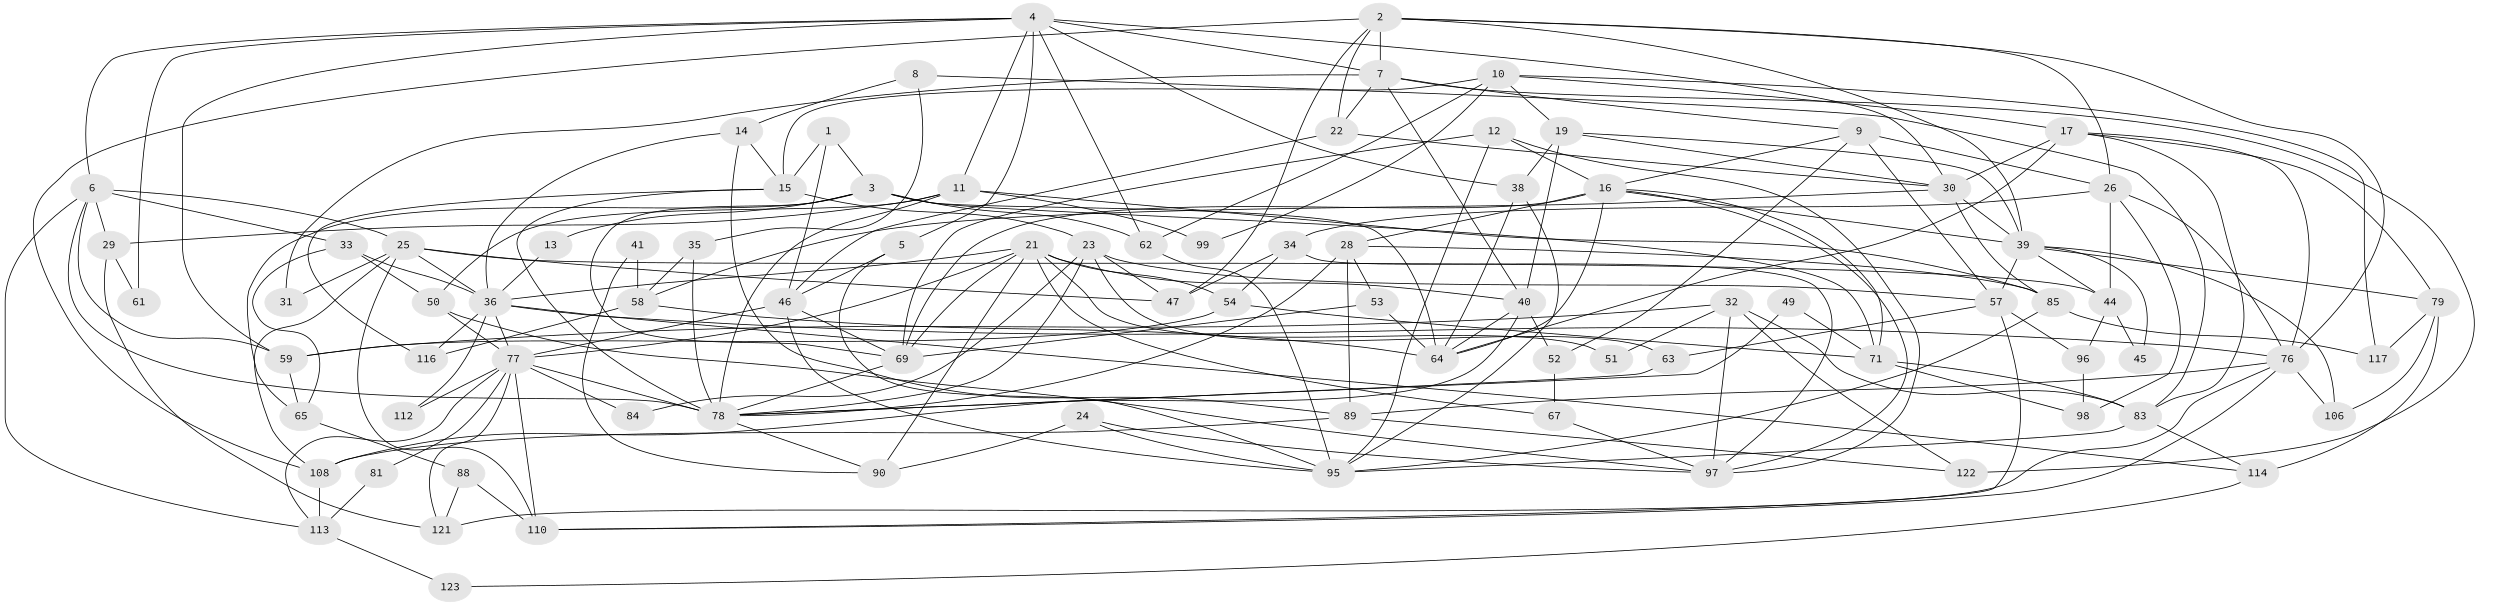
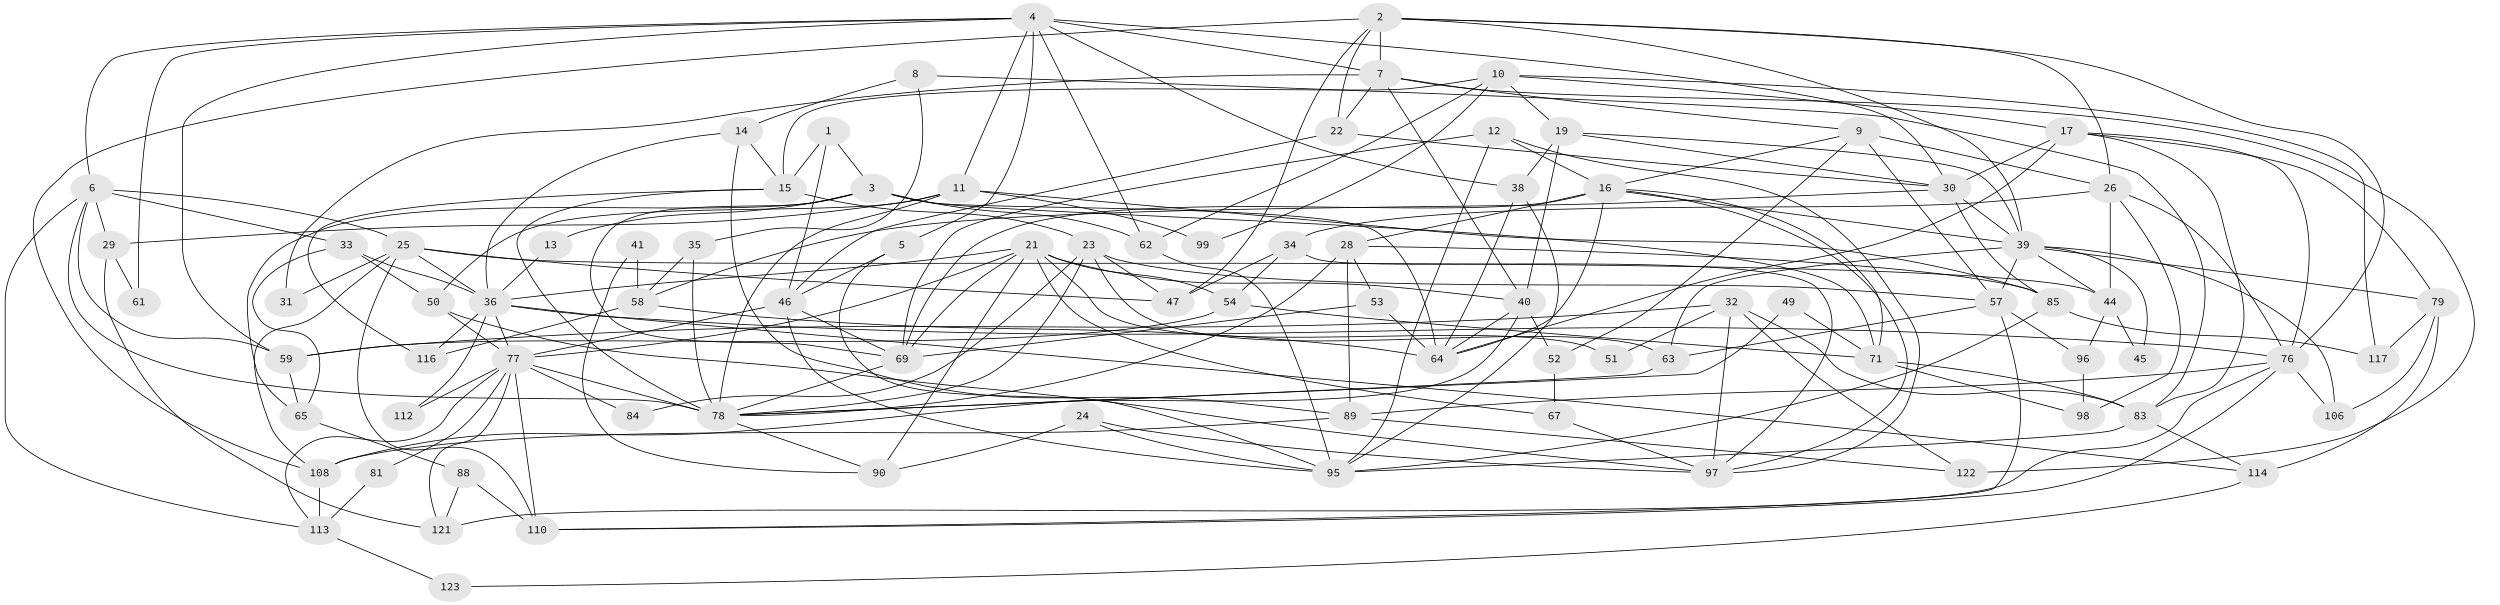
none -> (1745, 276)
